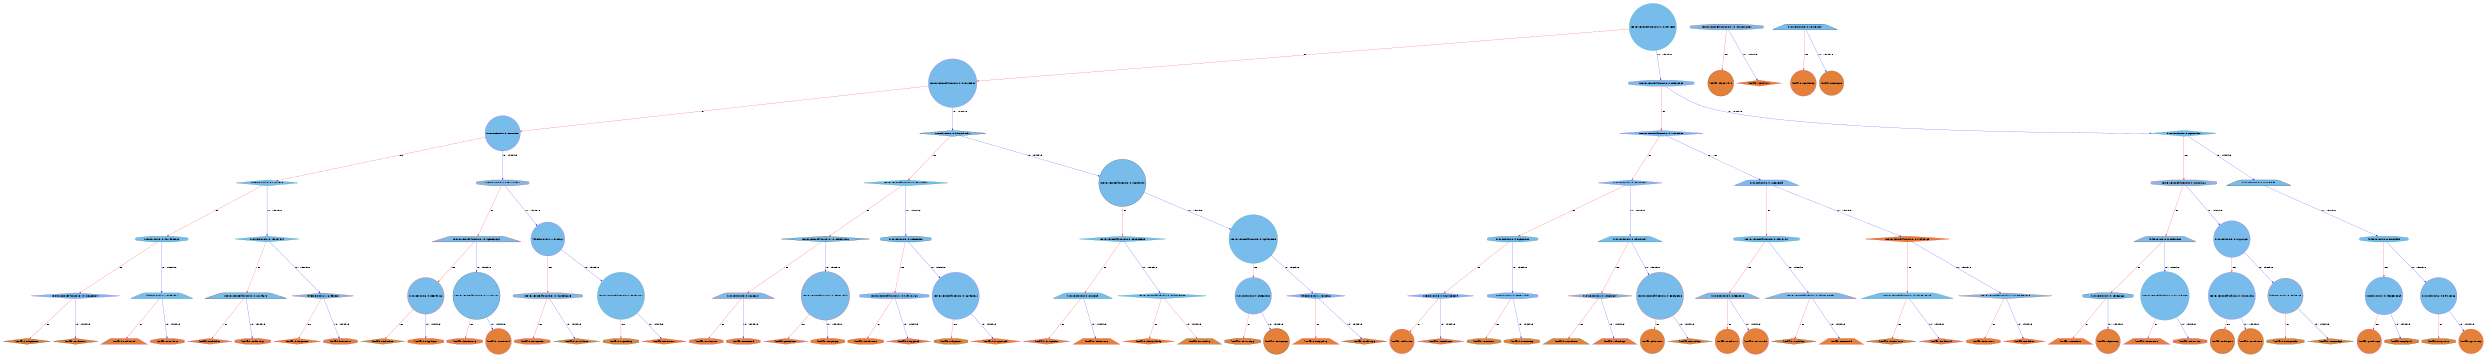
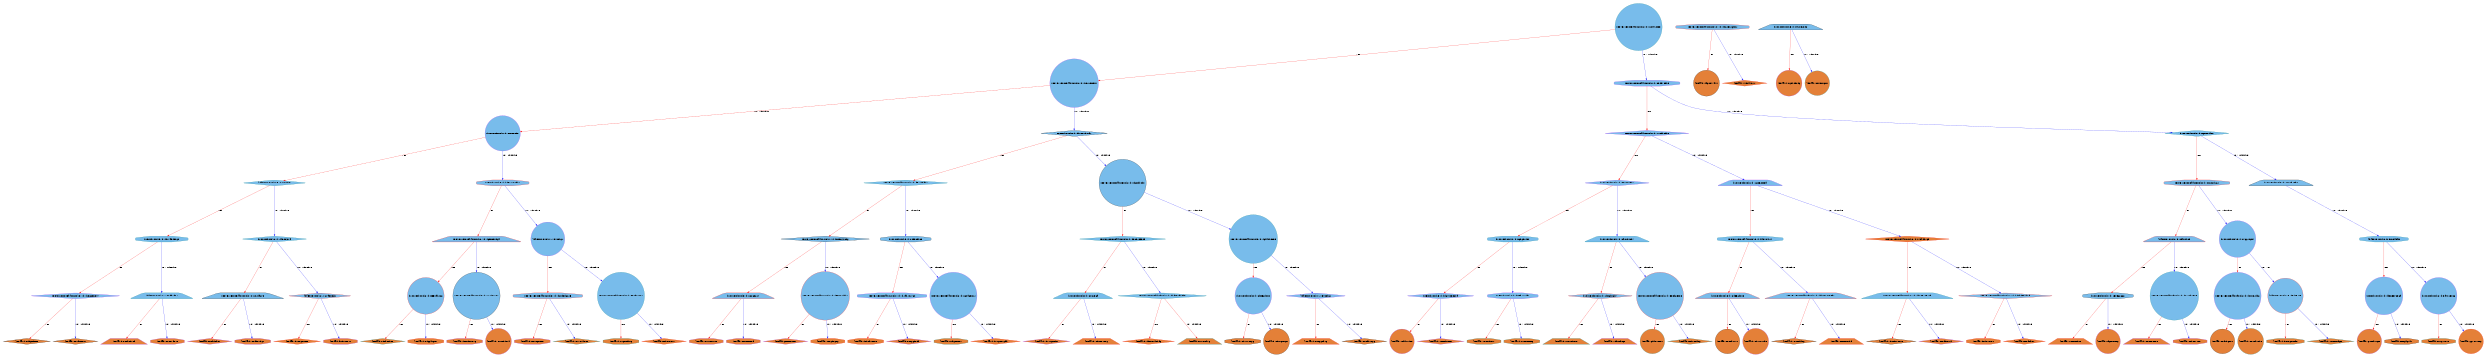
(703, 112) -> (762, 112)
(1712, 155) -> (1700, 155)
(2266, 267) -> (2266, 267)
(1727, 341) -> (1727, 341)
